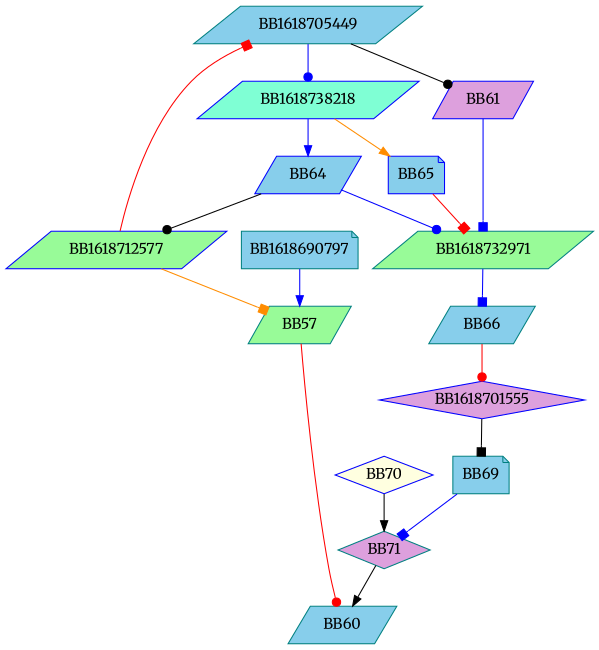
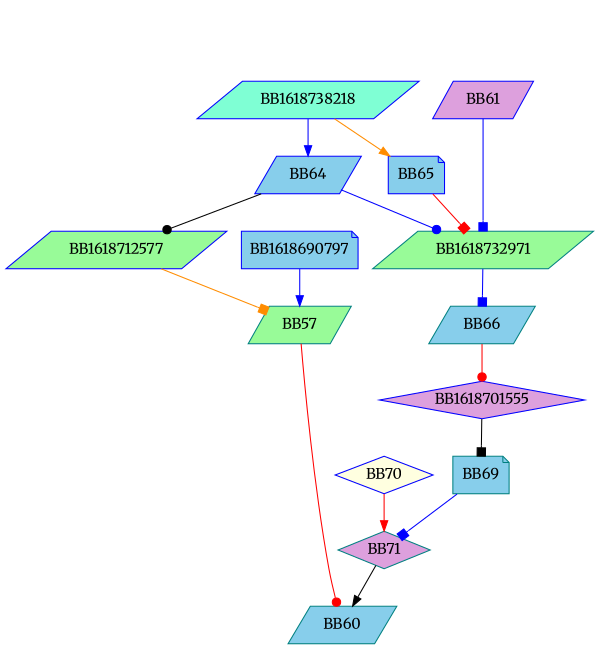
(308, 25) -> none
(300, 250) -> (300, 250)
(384, 507) -> (384, 507)
